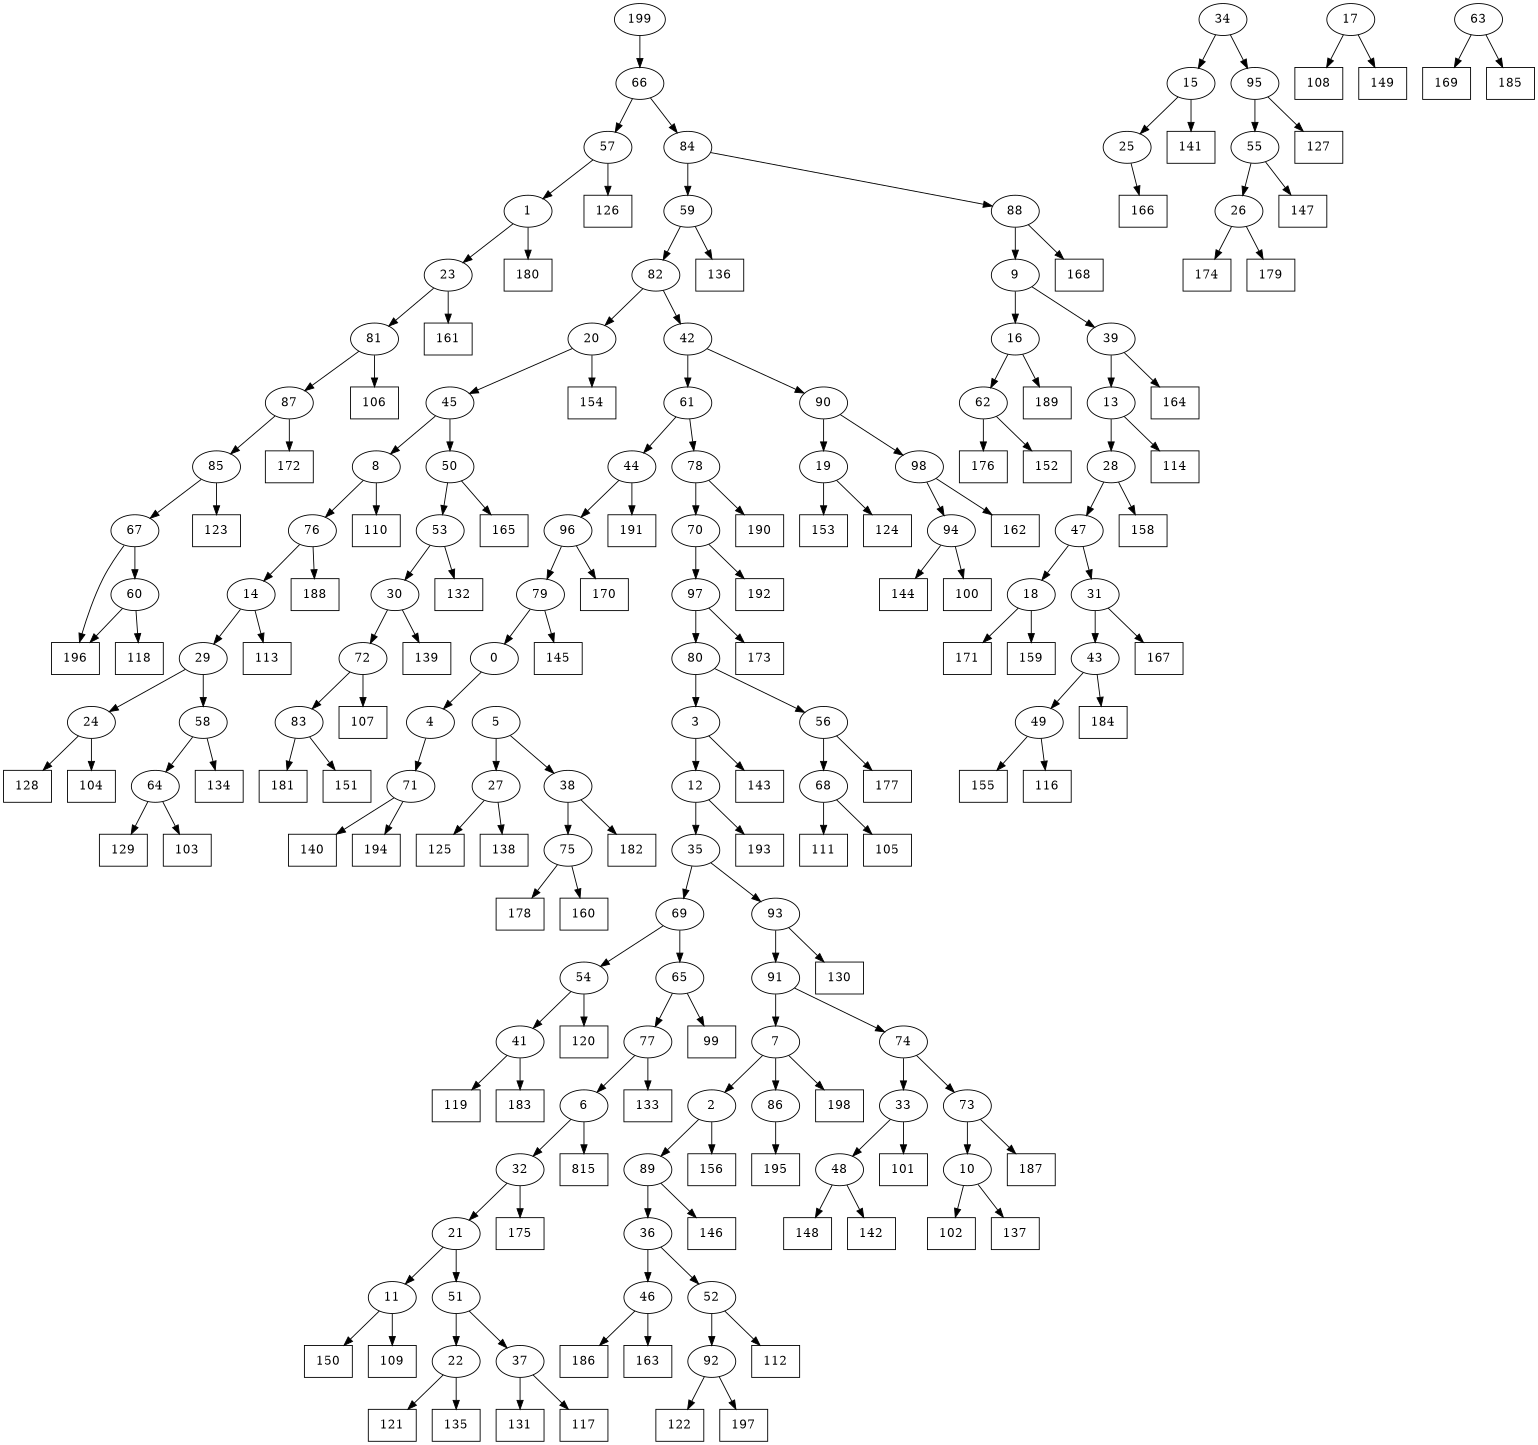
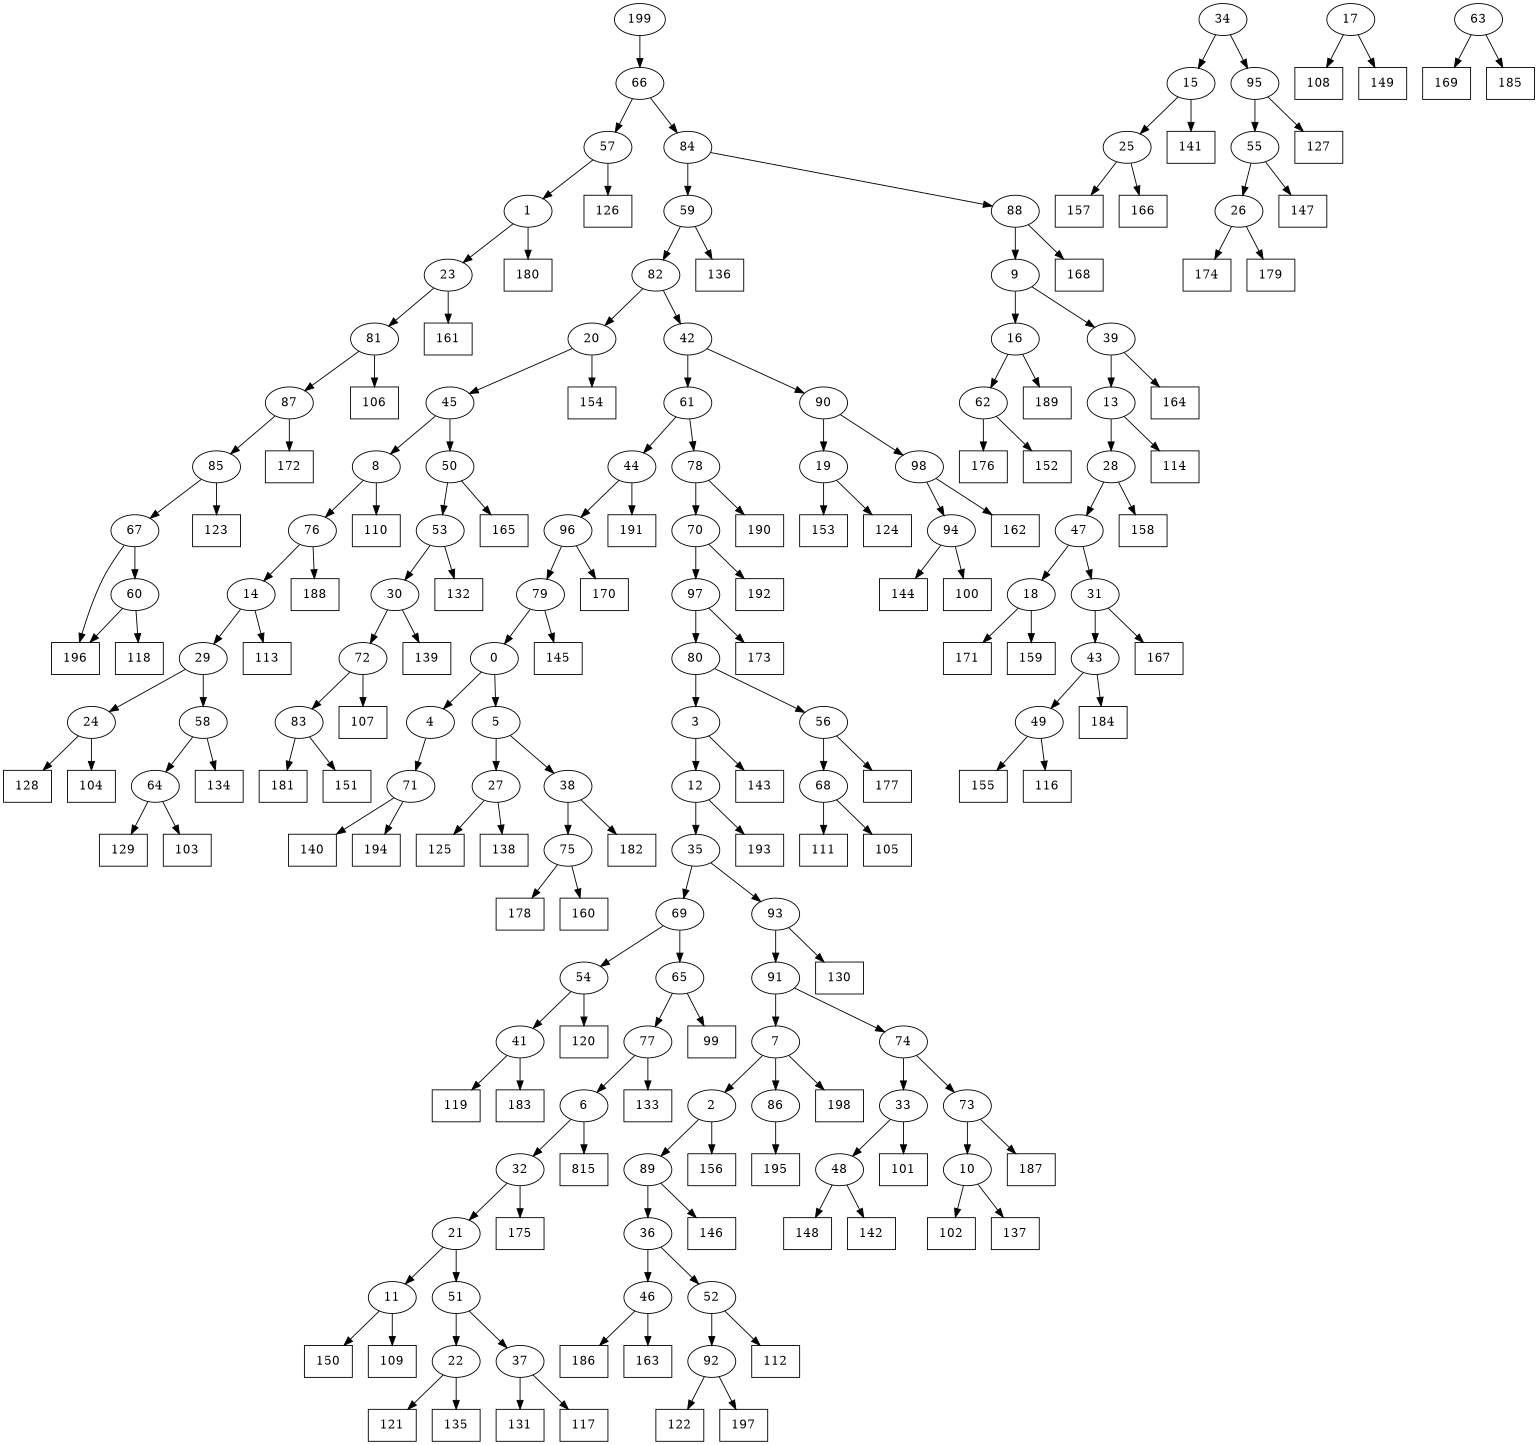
none -> (1079, 211)
none -> (495, 686)
